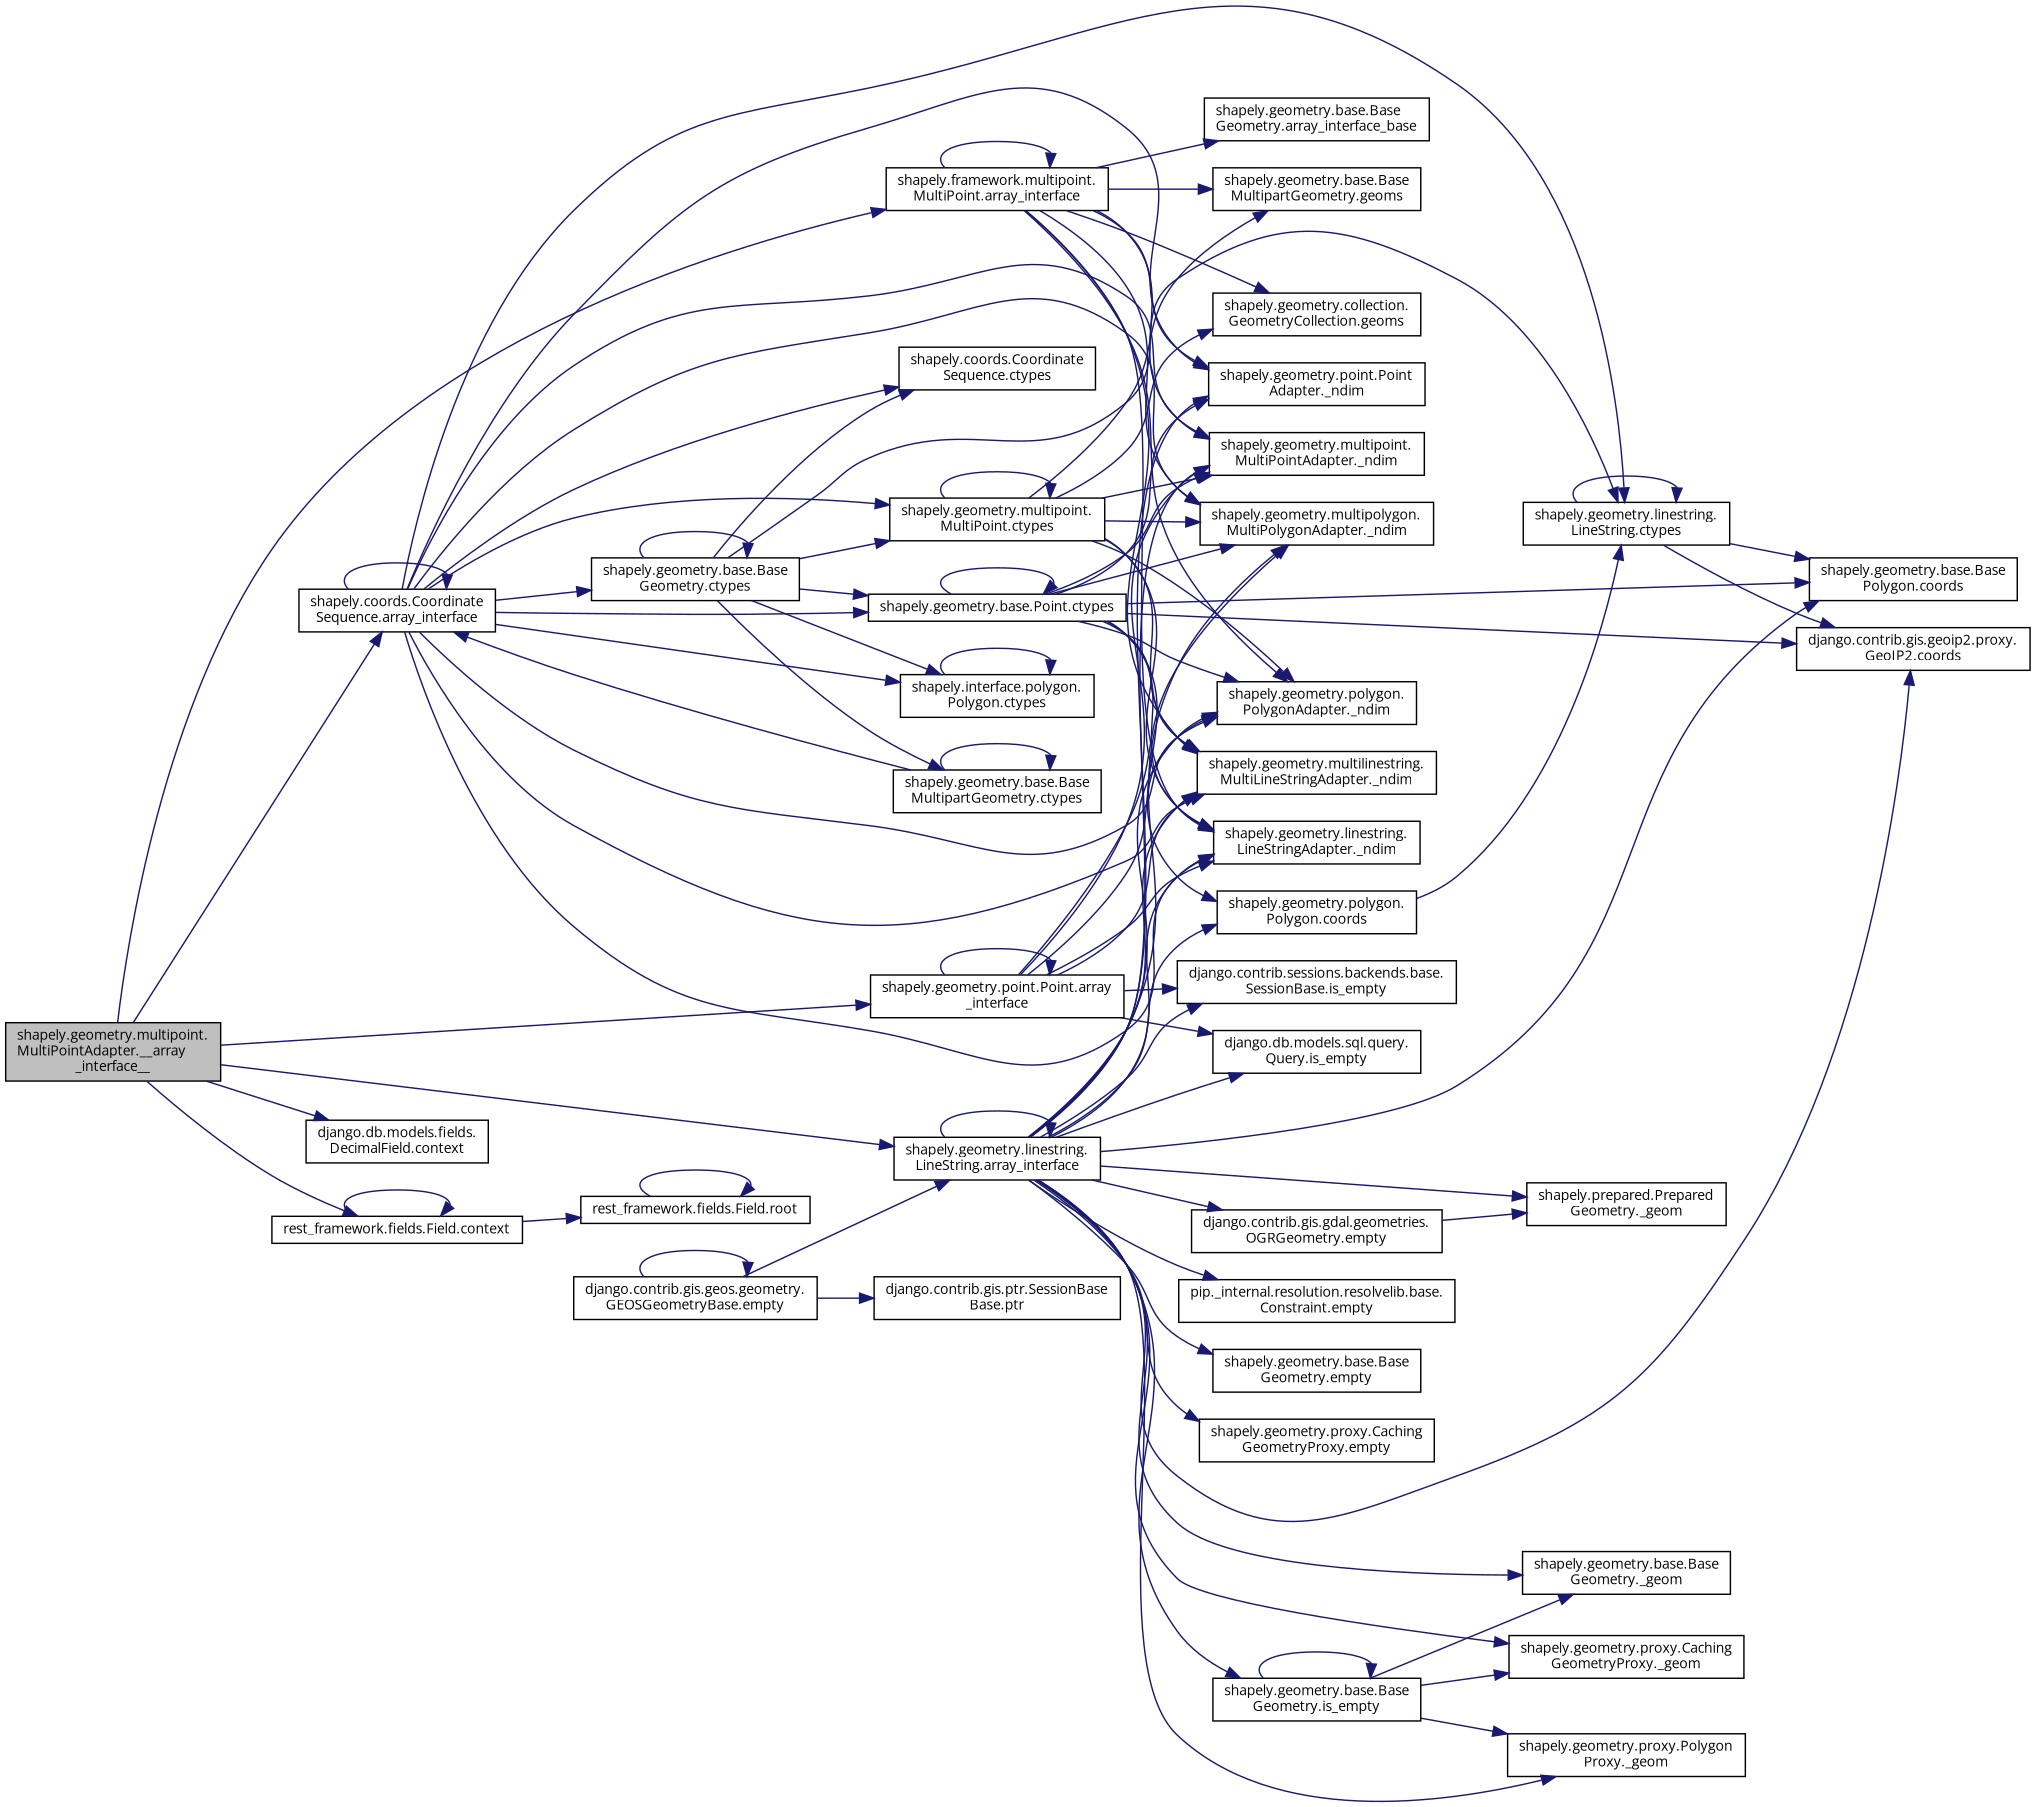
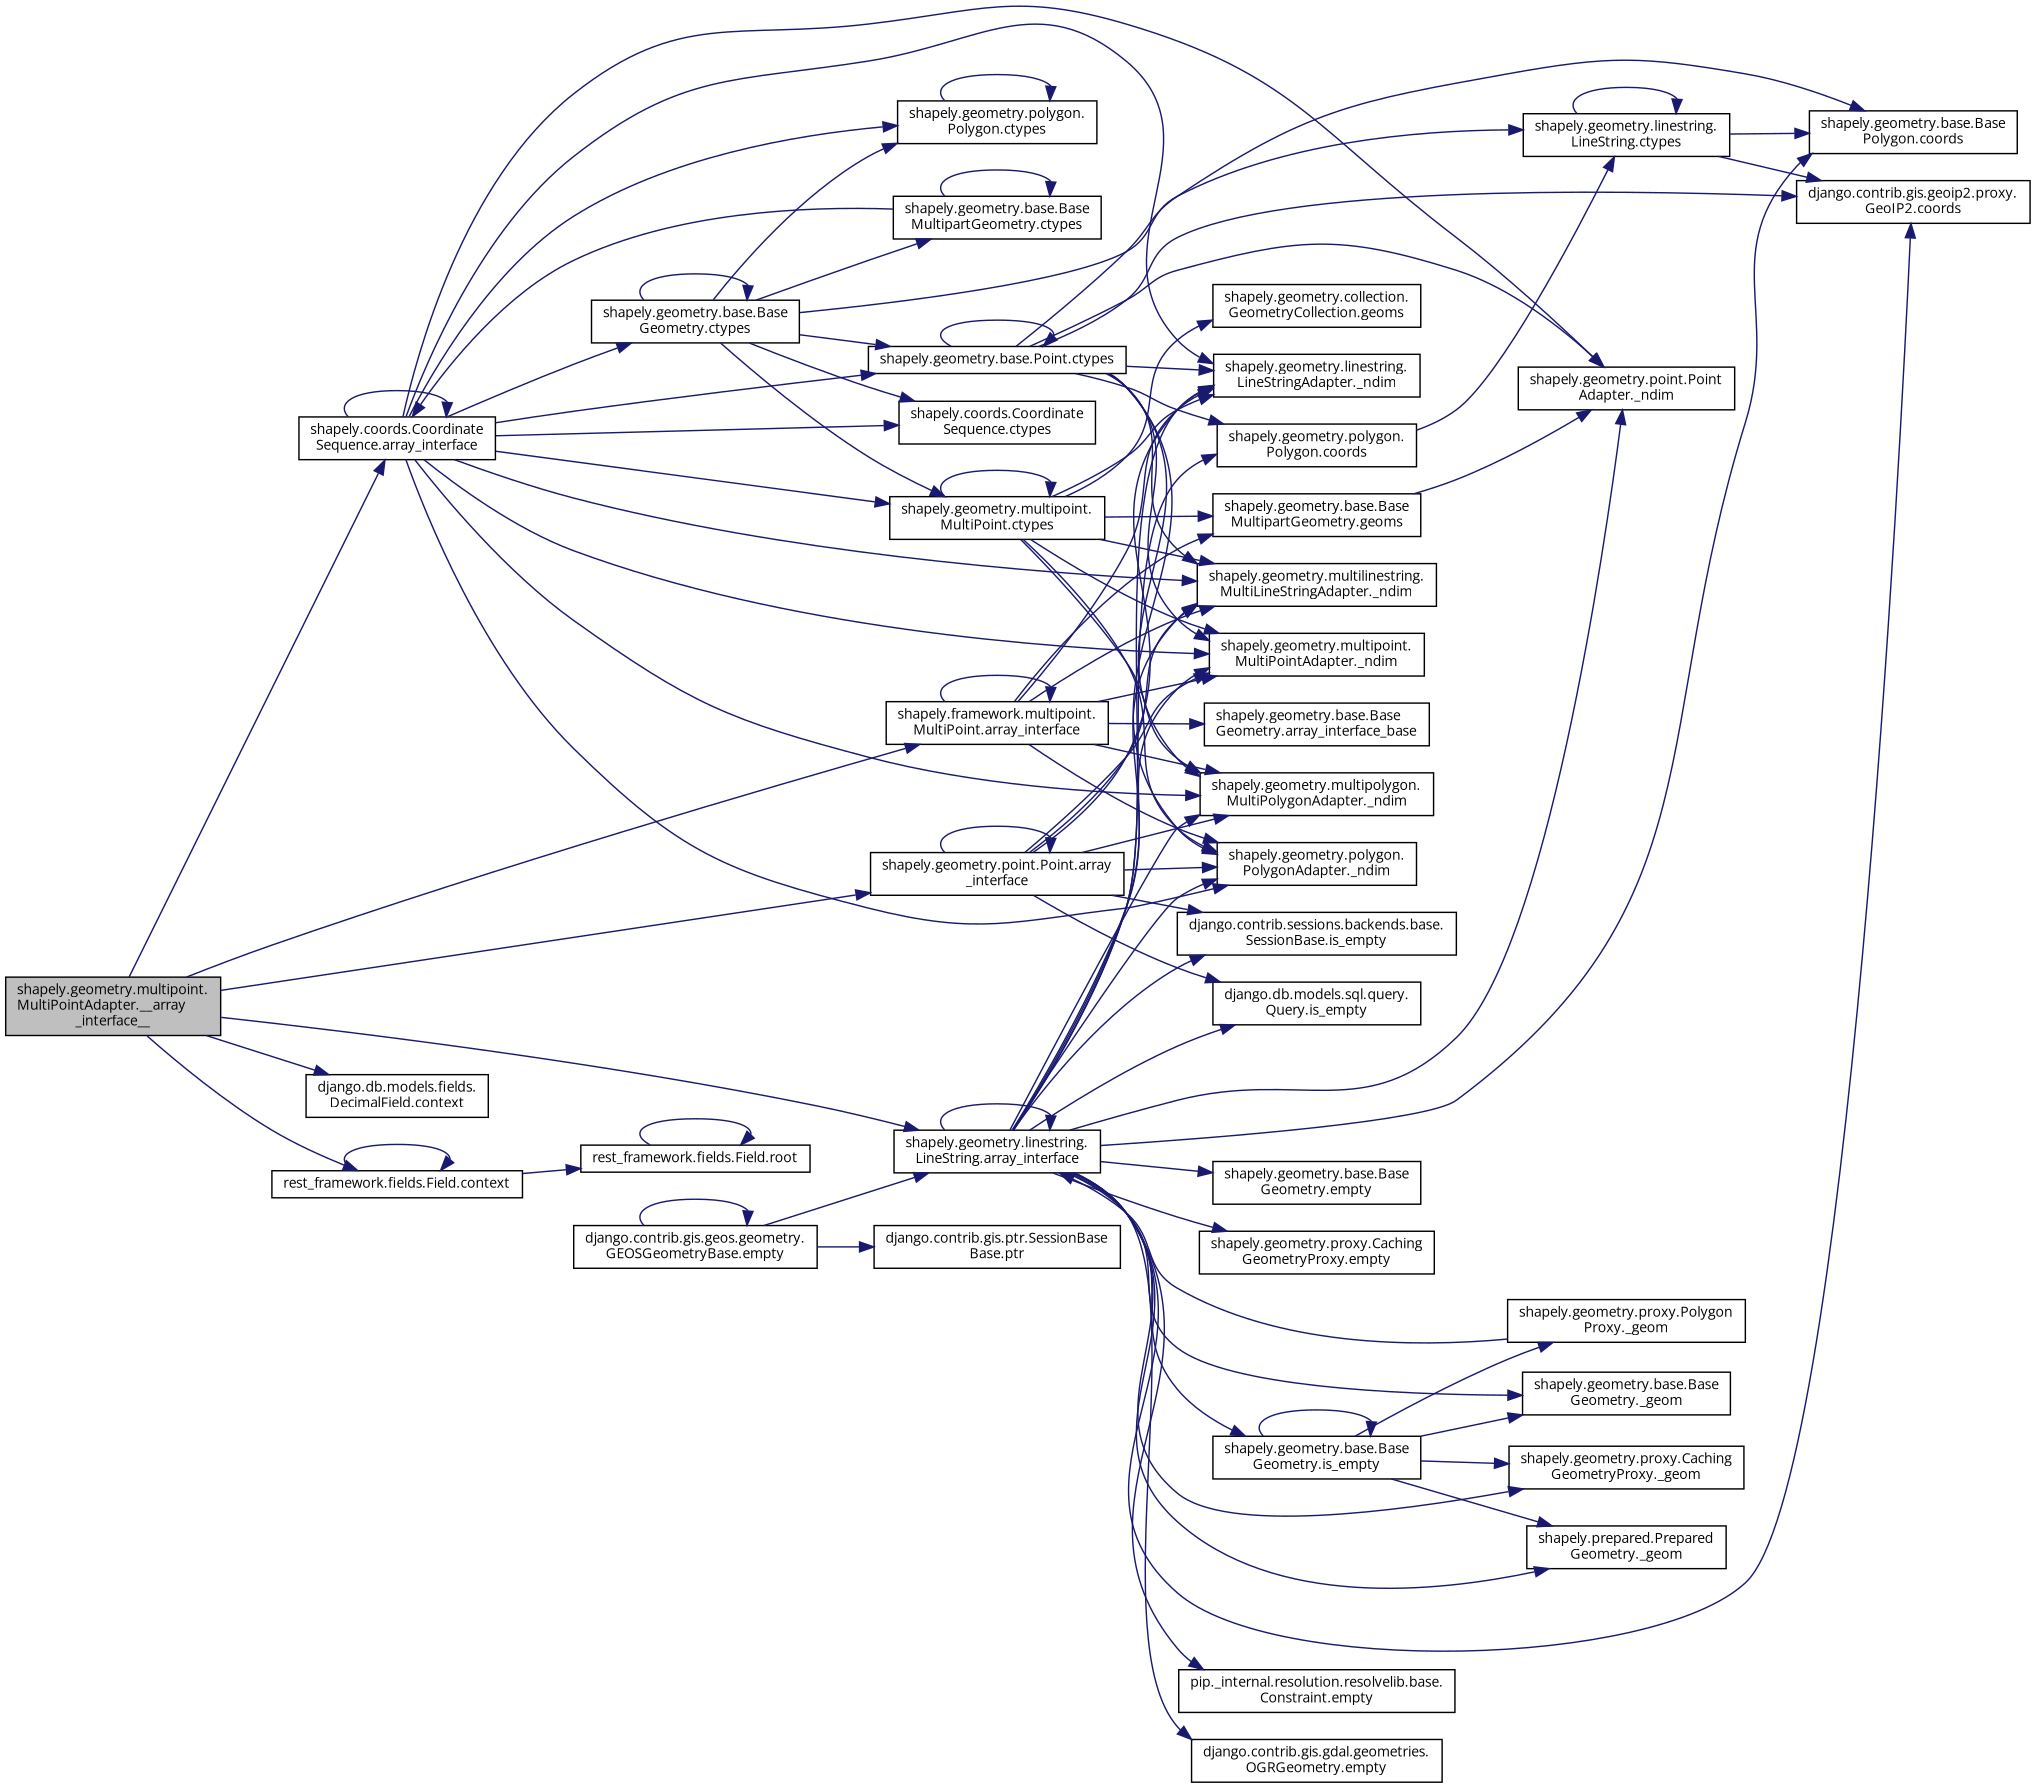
(1022, 49) -> none
(1162, 246) -> none
(1150, 282) -> (1499, 461)
(997, 696) -> (997, 122)
(1477, 1217) -> (1483, 1506)
(1143, 1632) -> (1262, 1323)
